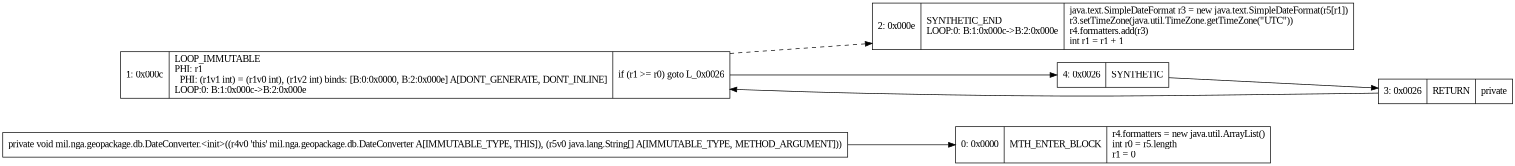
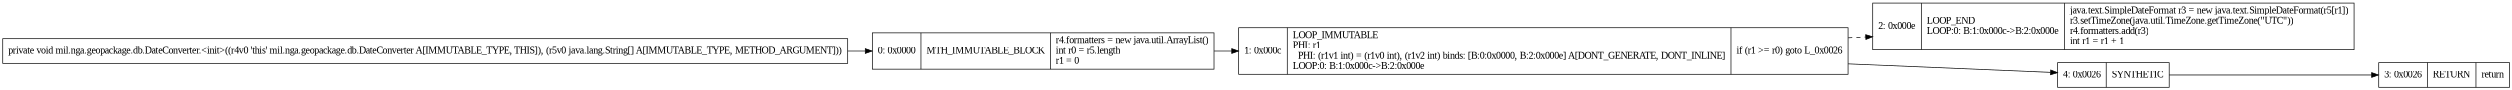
(964, 21) -> (1951, 21)
(1494, 91) -> (2493, 75)
(1057, 96) -> (1223, 51)
(1055, 144) -> (986, 51)
